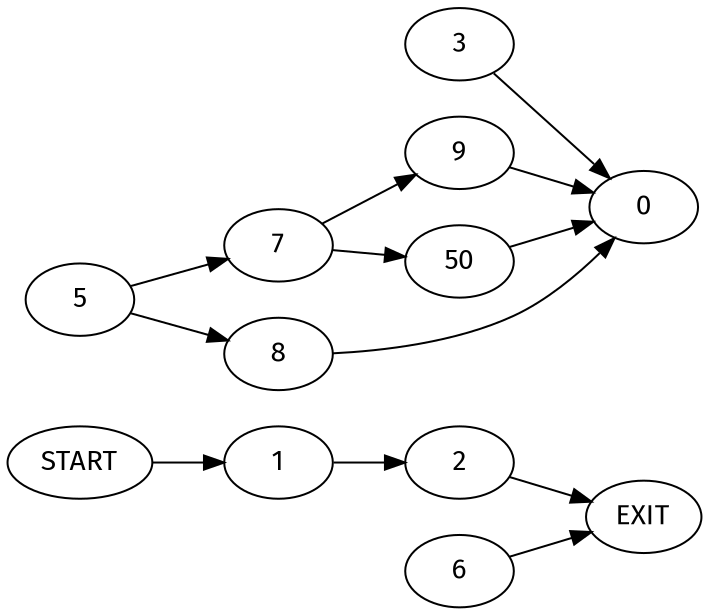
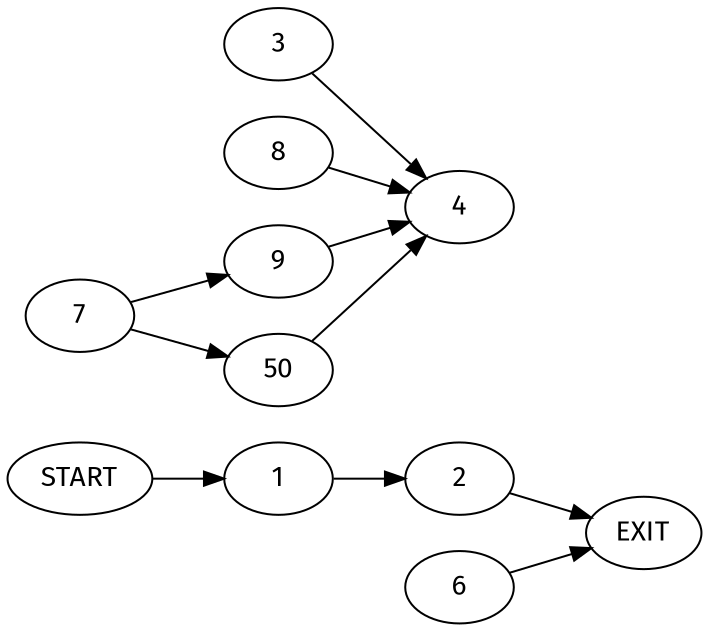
(644, 207) -> (460, 207)
(80, 300) -> none
